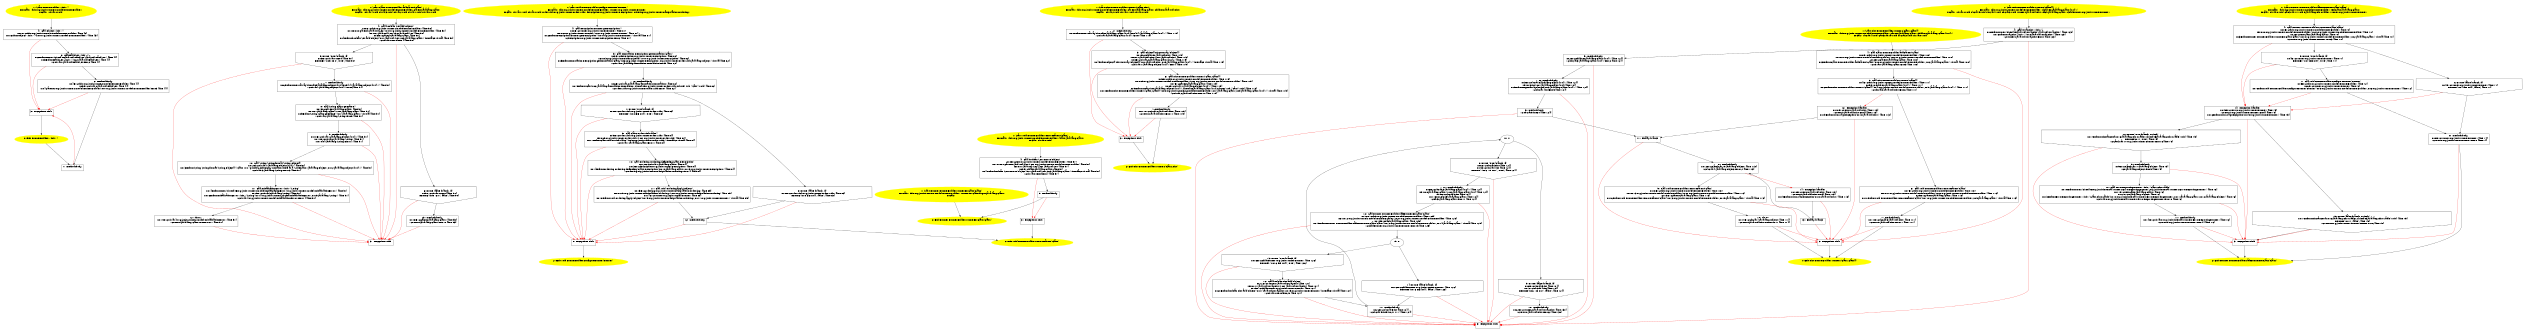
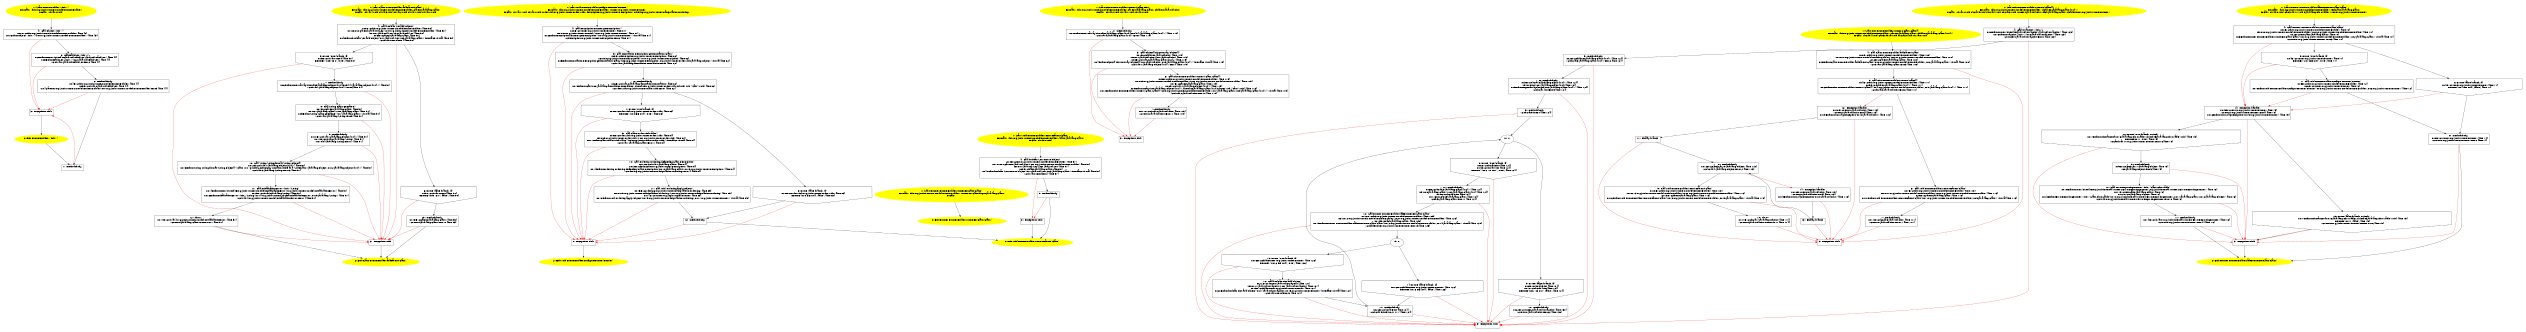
(1591, 126) -> (1521, 126)
(1152, 168) -> none
(1014, 209) -> (1050, 219)
none -> (381, 262)
(1830, 262) -> none
